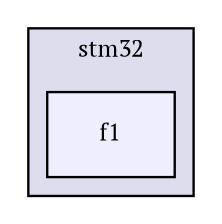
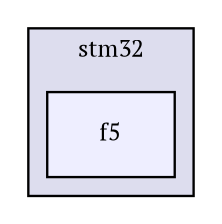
(111, 135) -> (111, 135)
